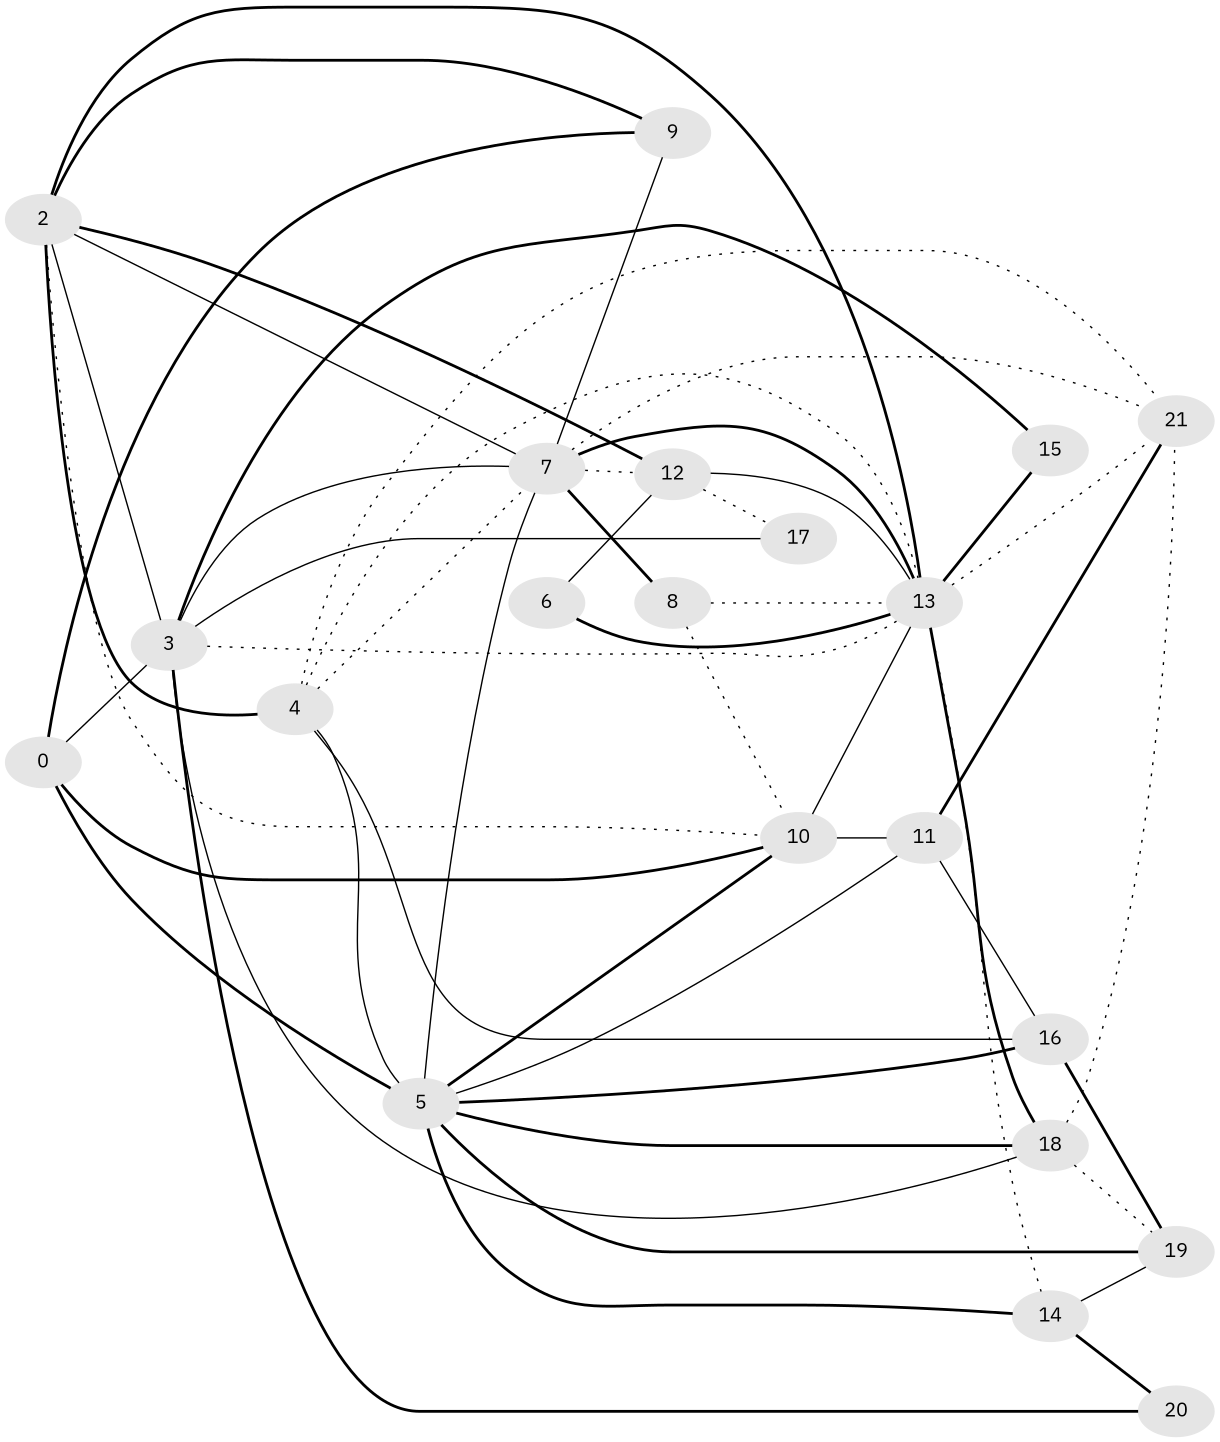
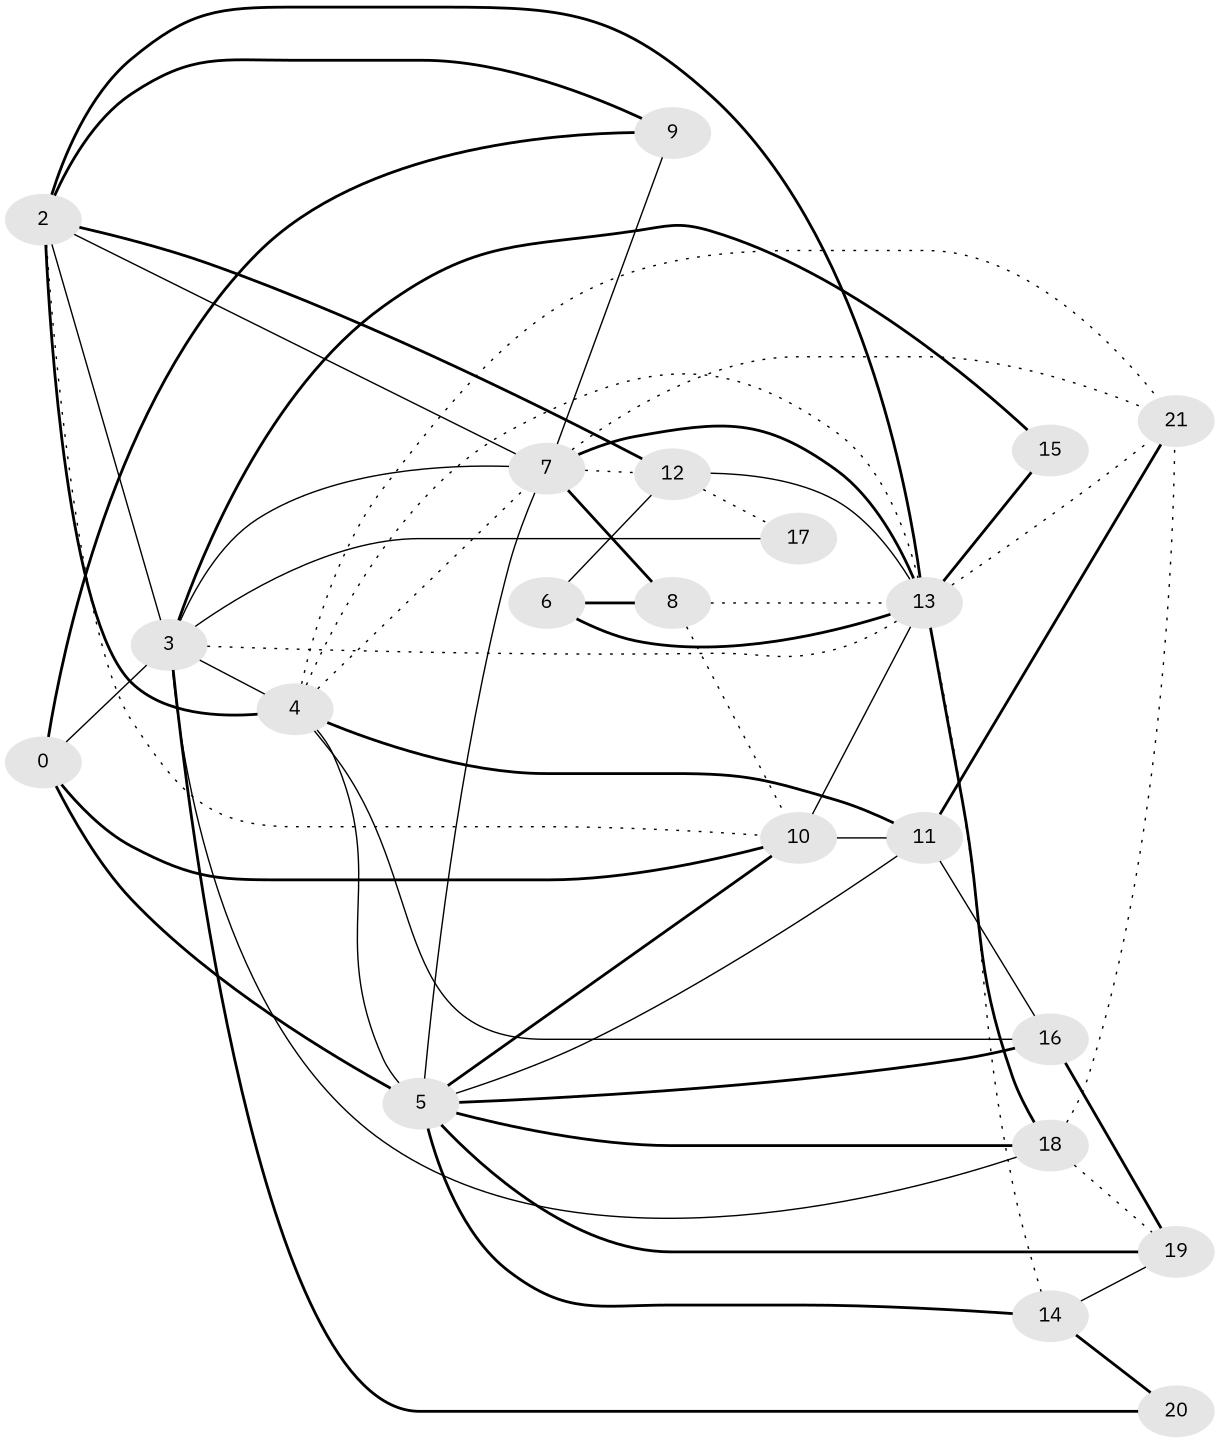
none -> (610, 603)
none -> (232, 677)
none -> (611, 774)
